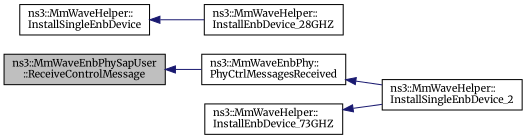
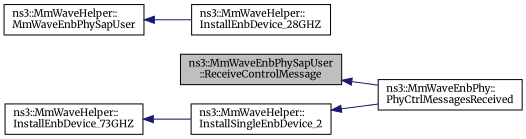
(85, 20) -> (74, 20)
(369, 83) -> (360, 106)
